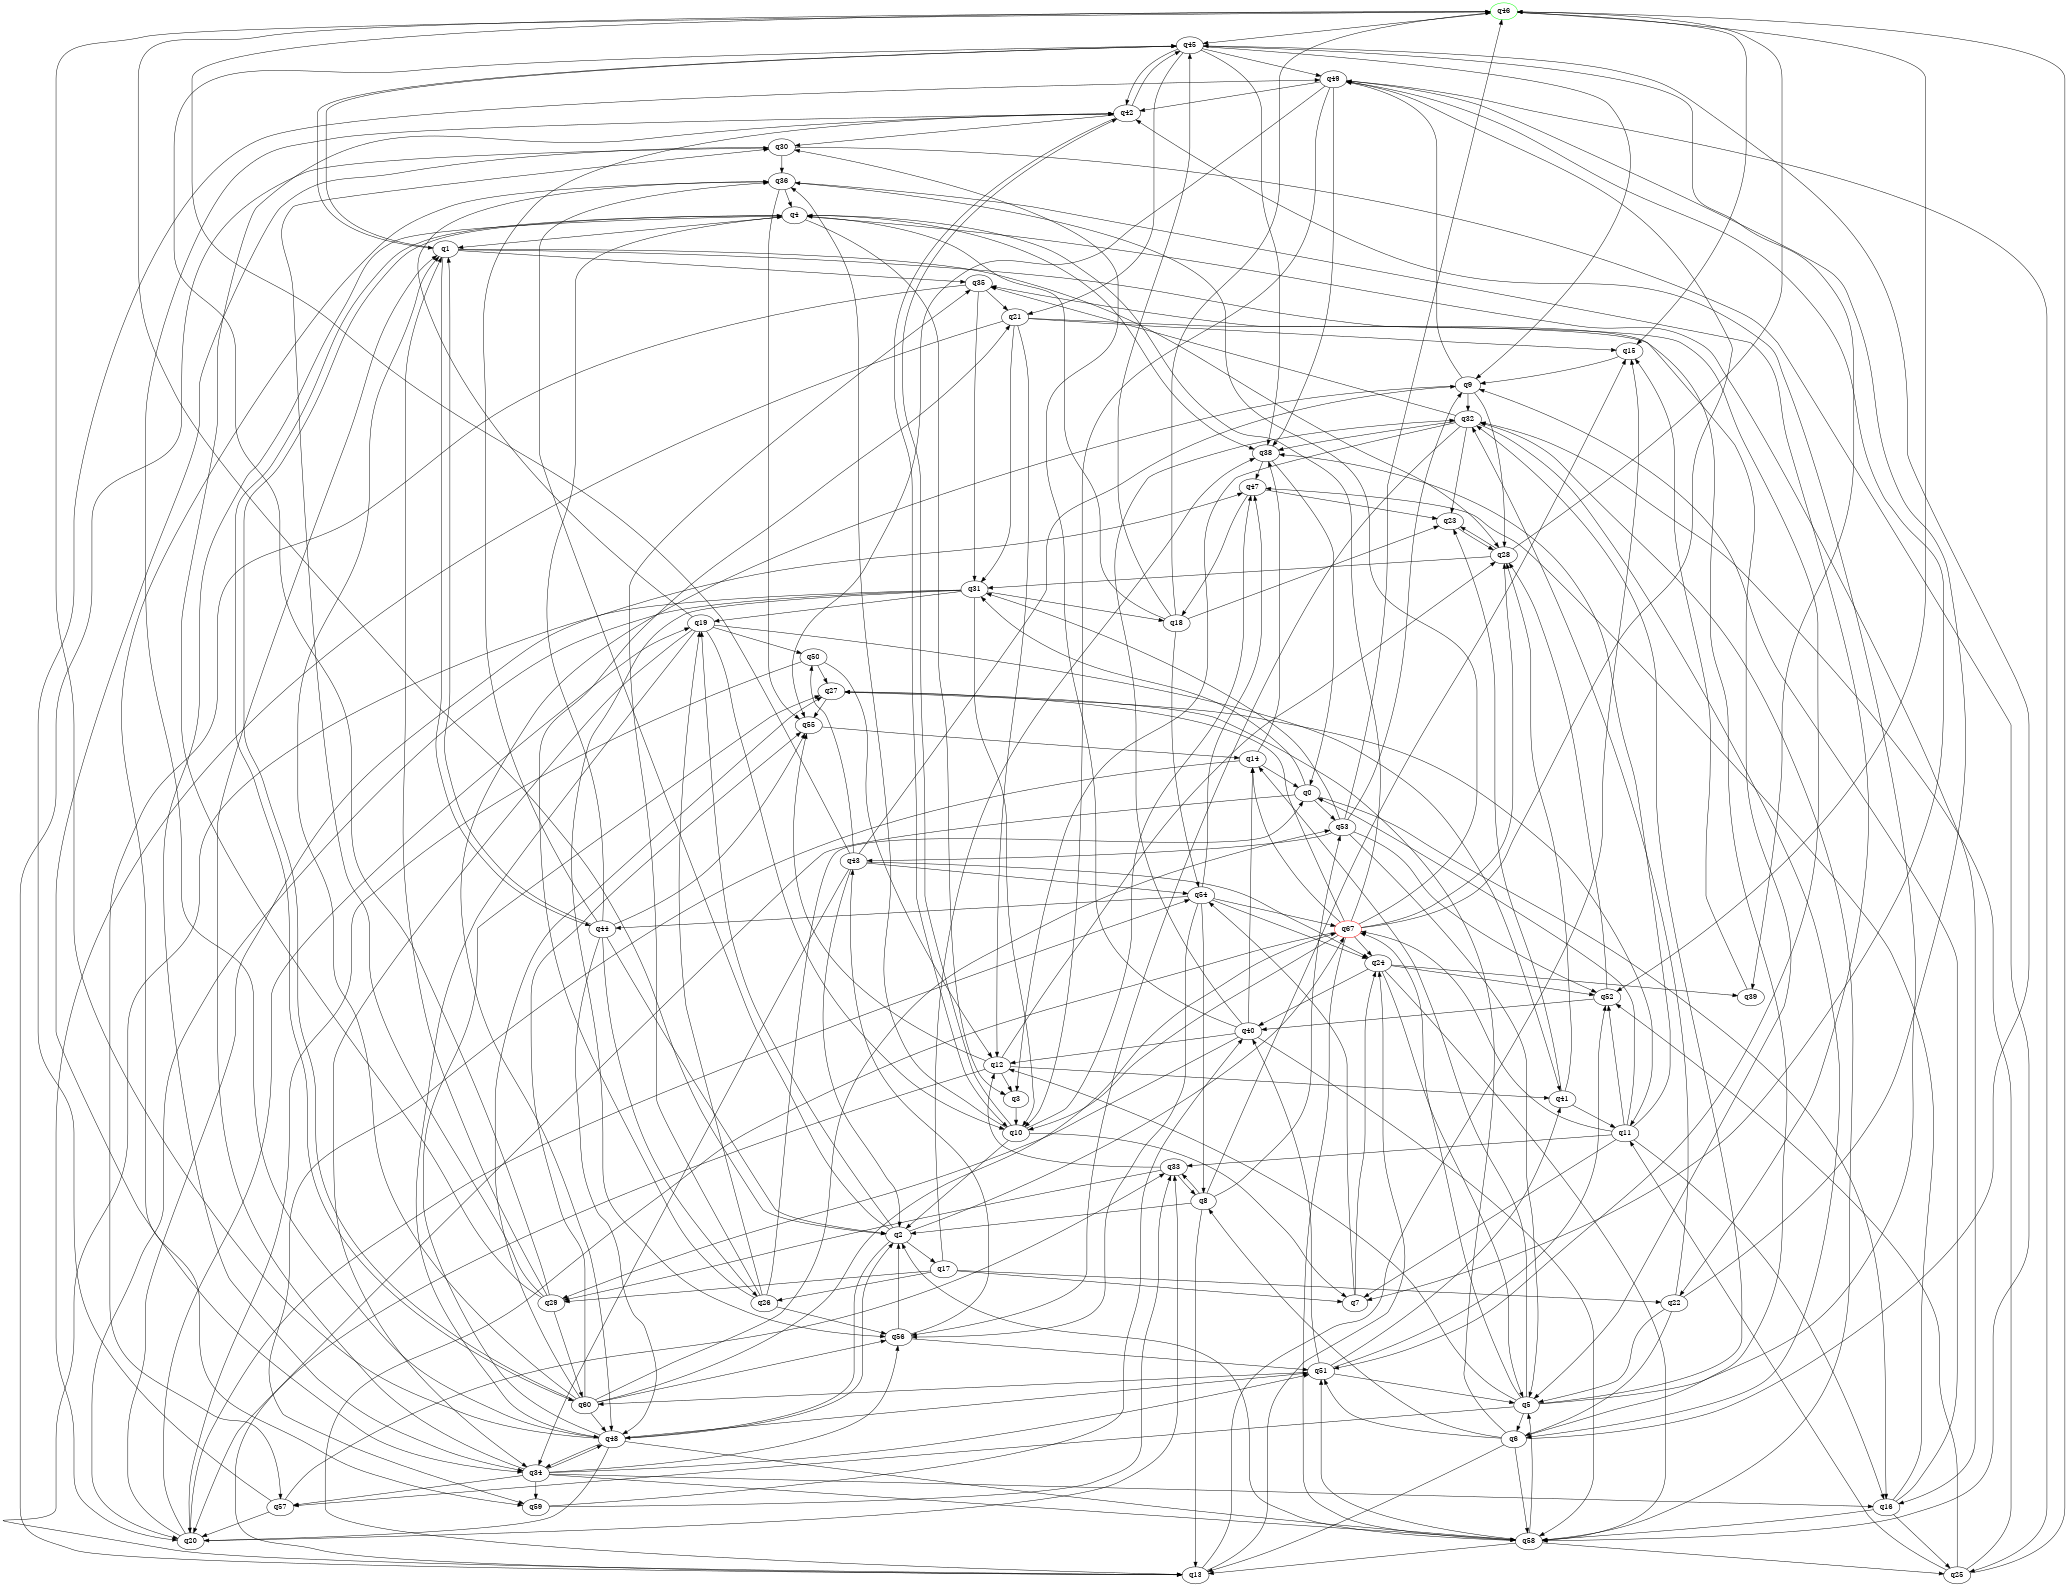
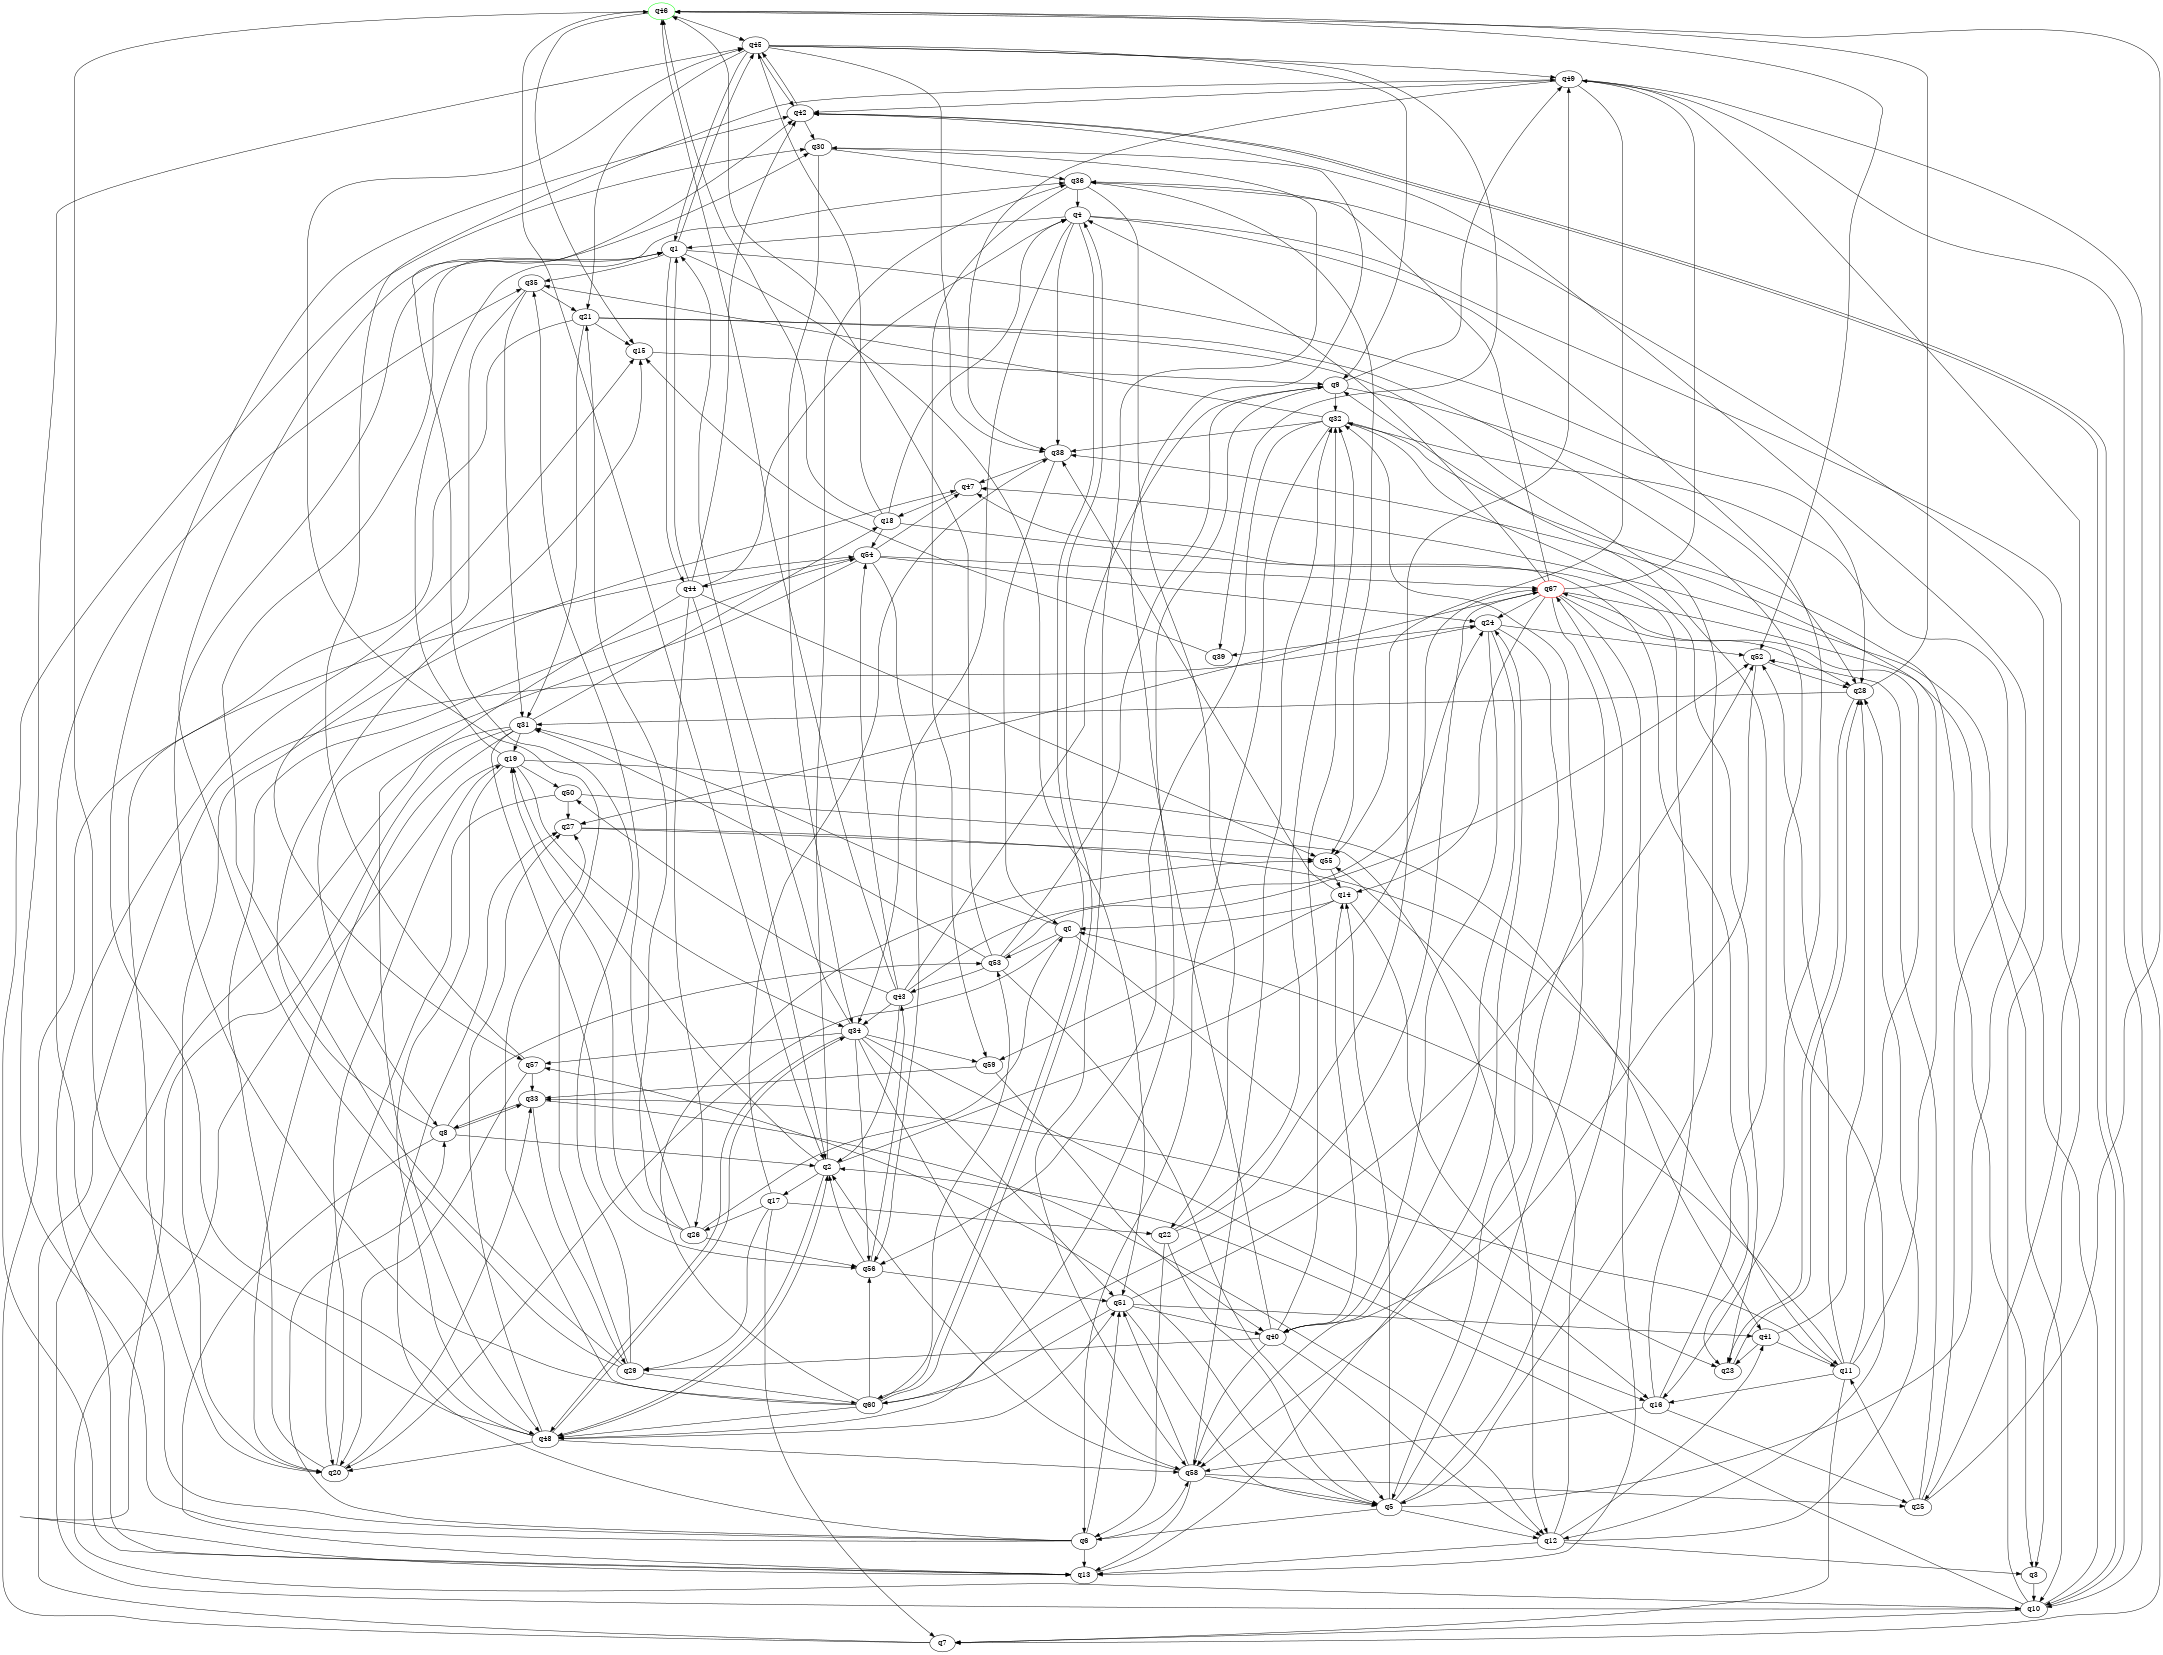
(1345, 503) -> (1455, 1191)
